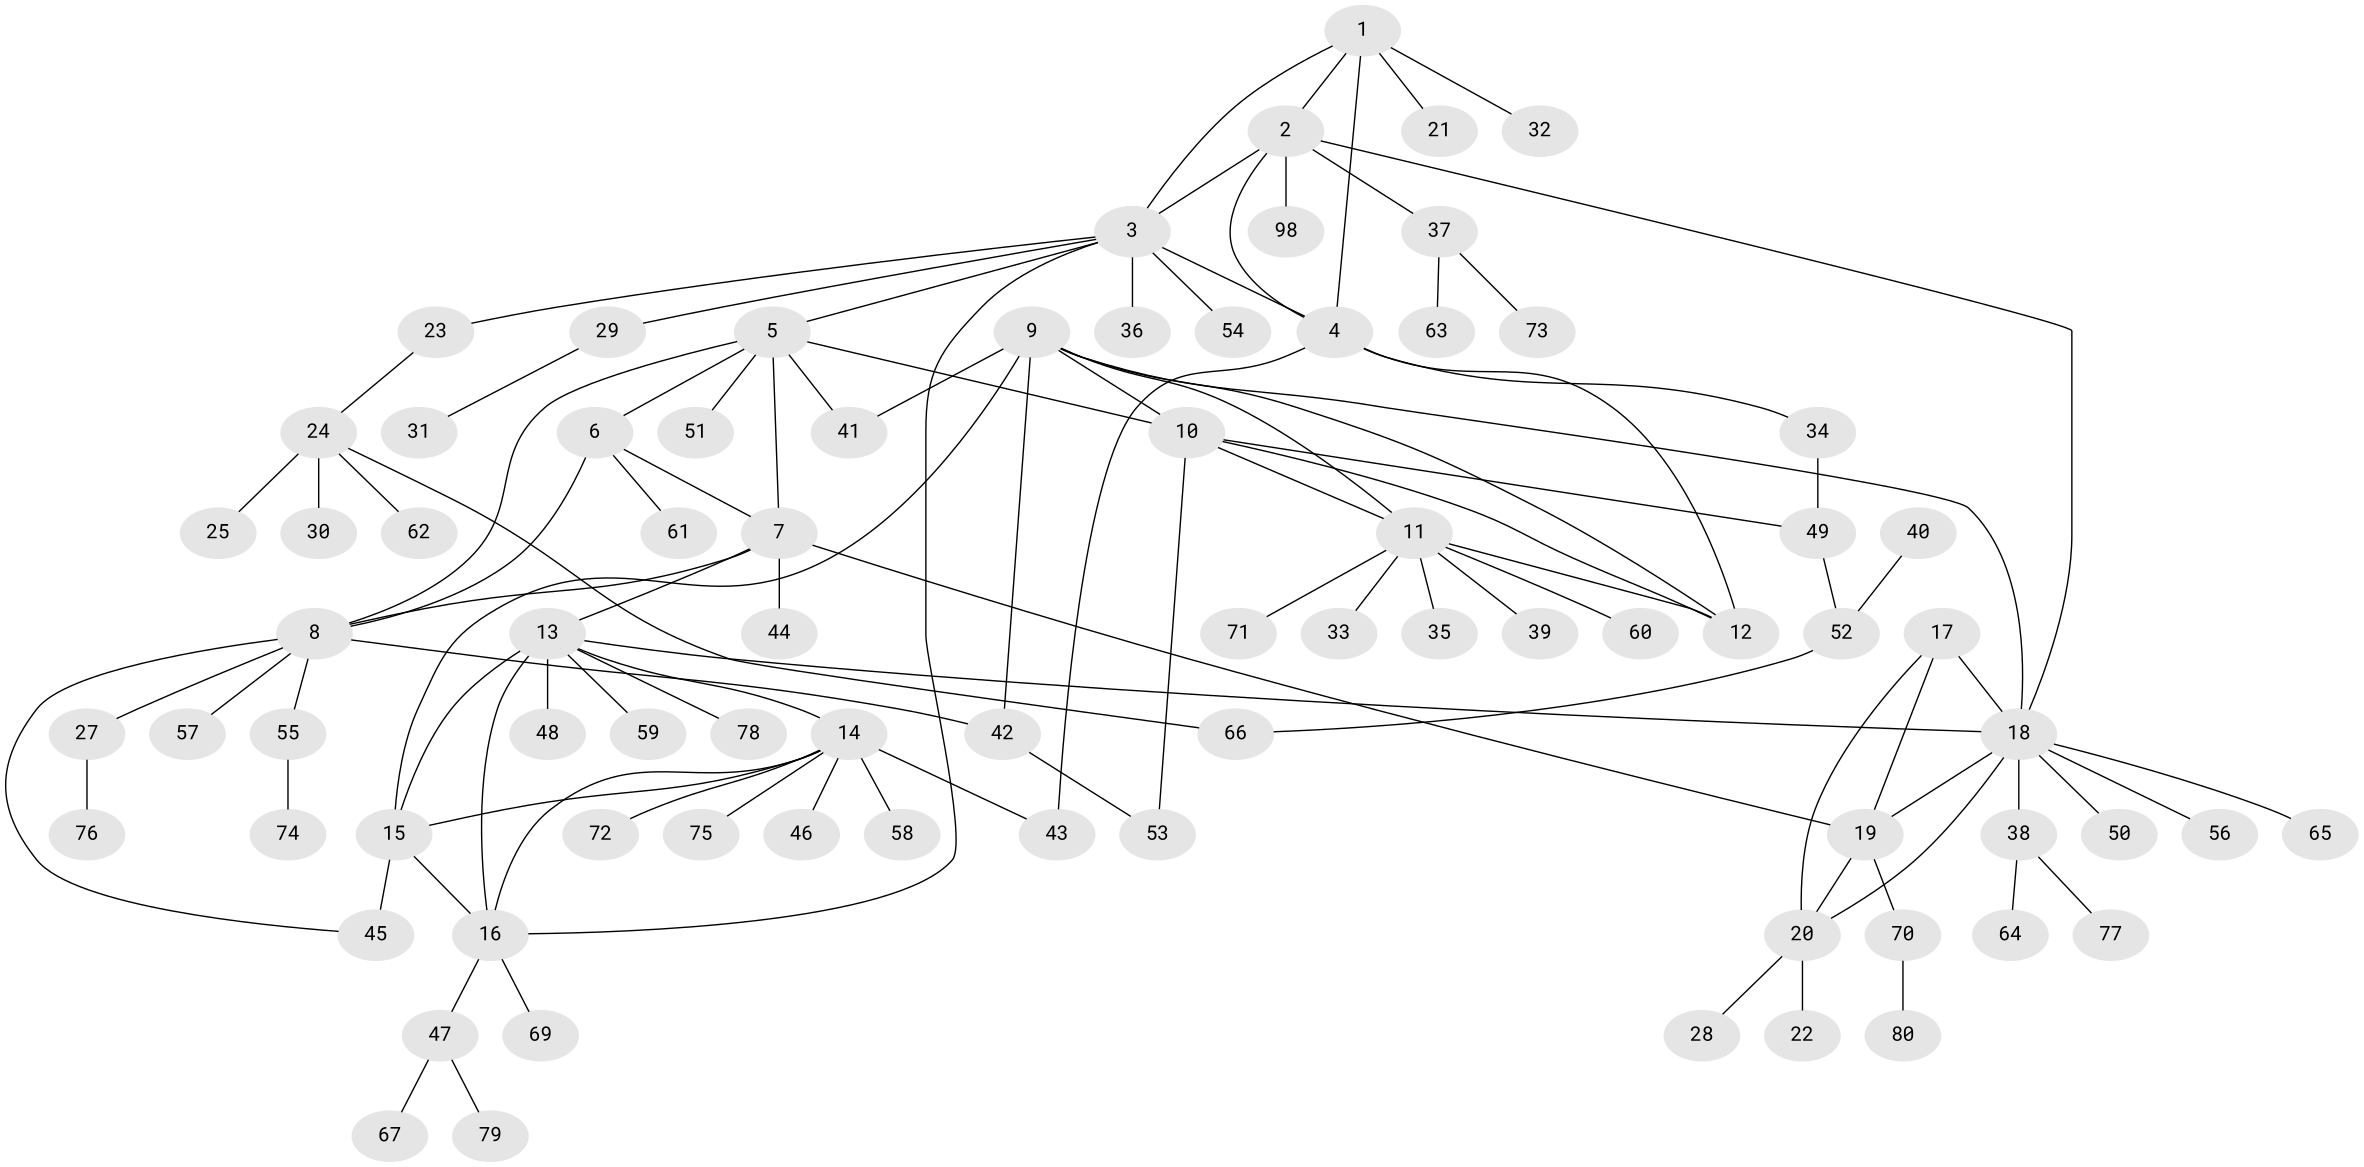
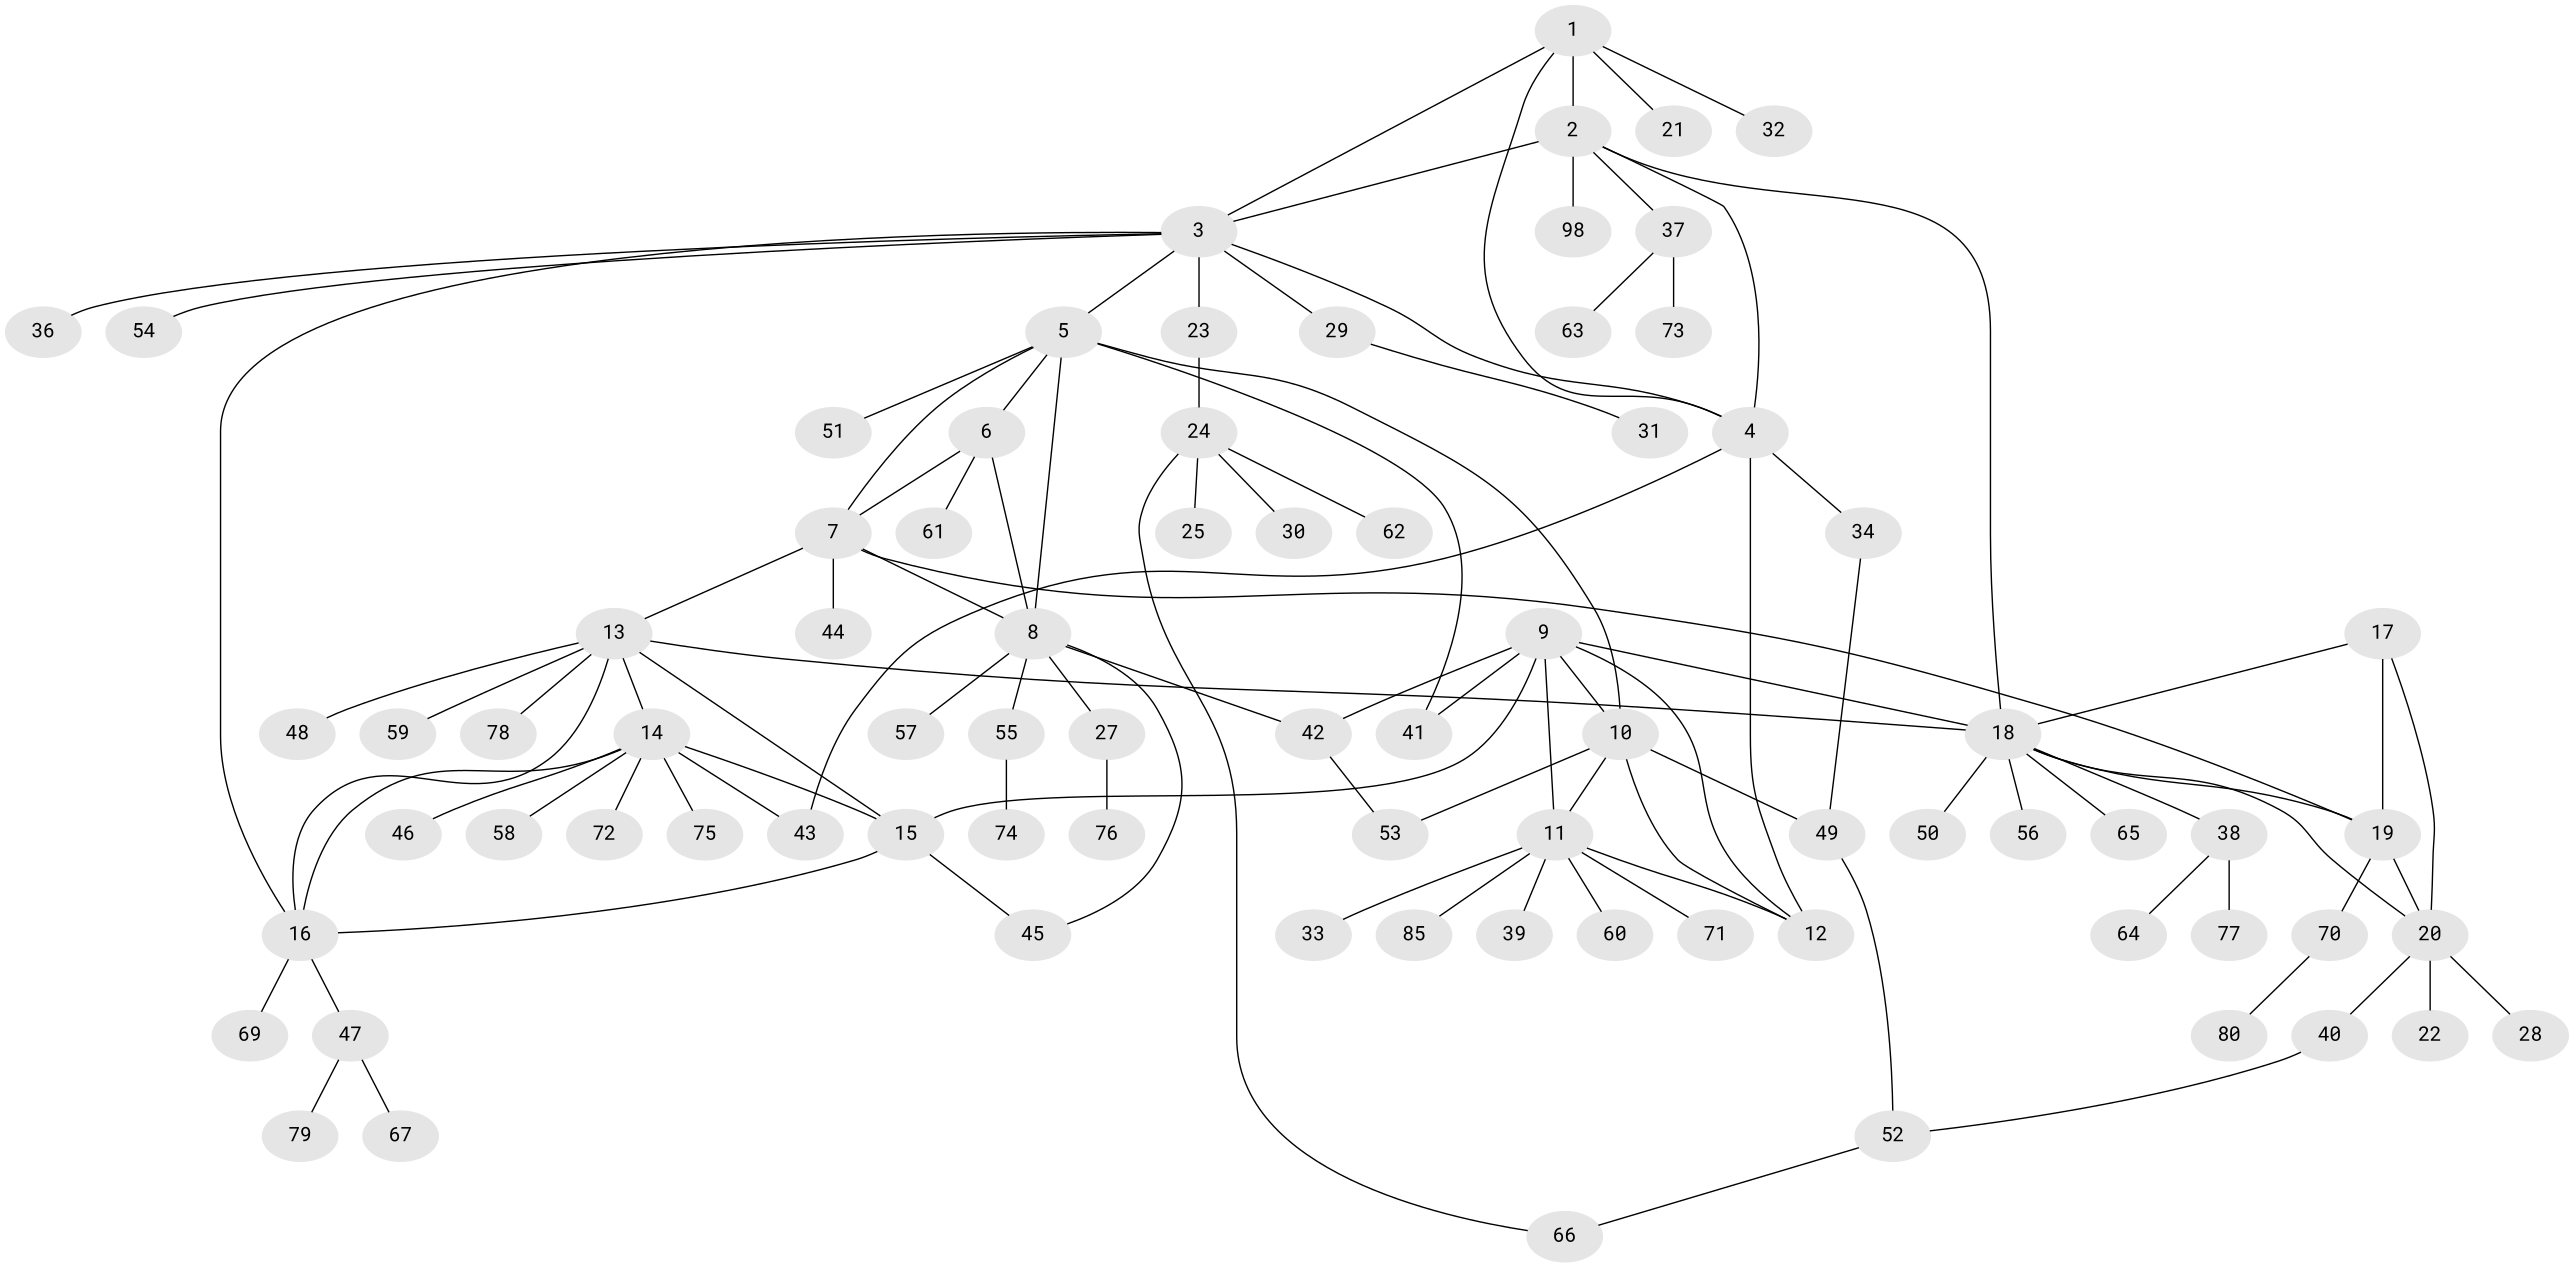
(1440, 634) -> (1414, 935)
none -> (2380, 985)
